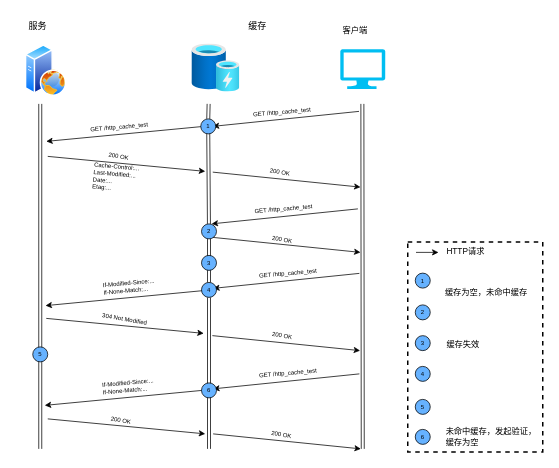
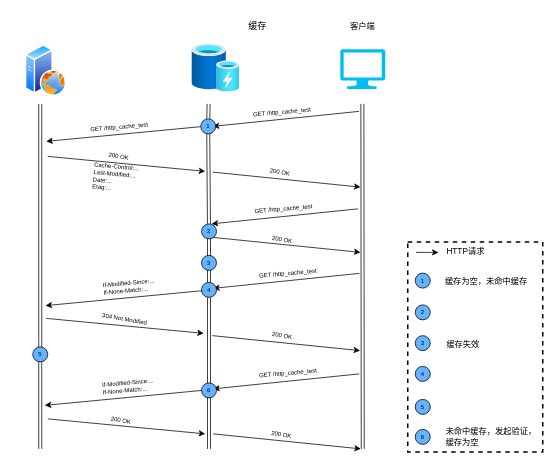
(38, 27) -> none
(355, 30) -> (363, 27)
(486, 292) -> (486, 281)
